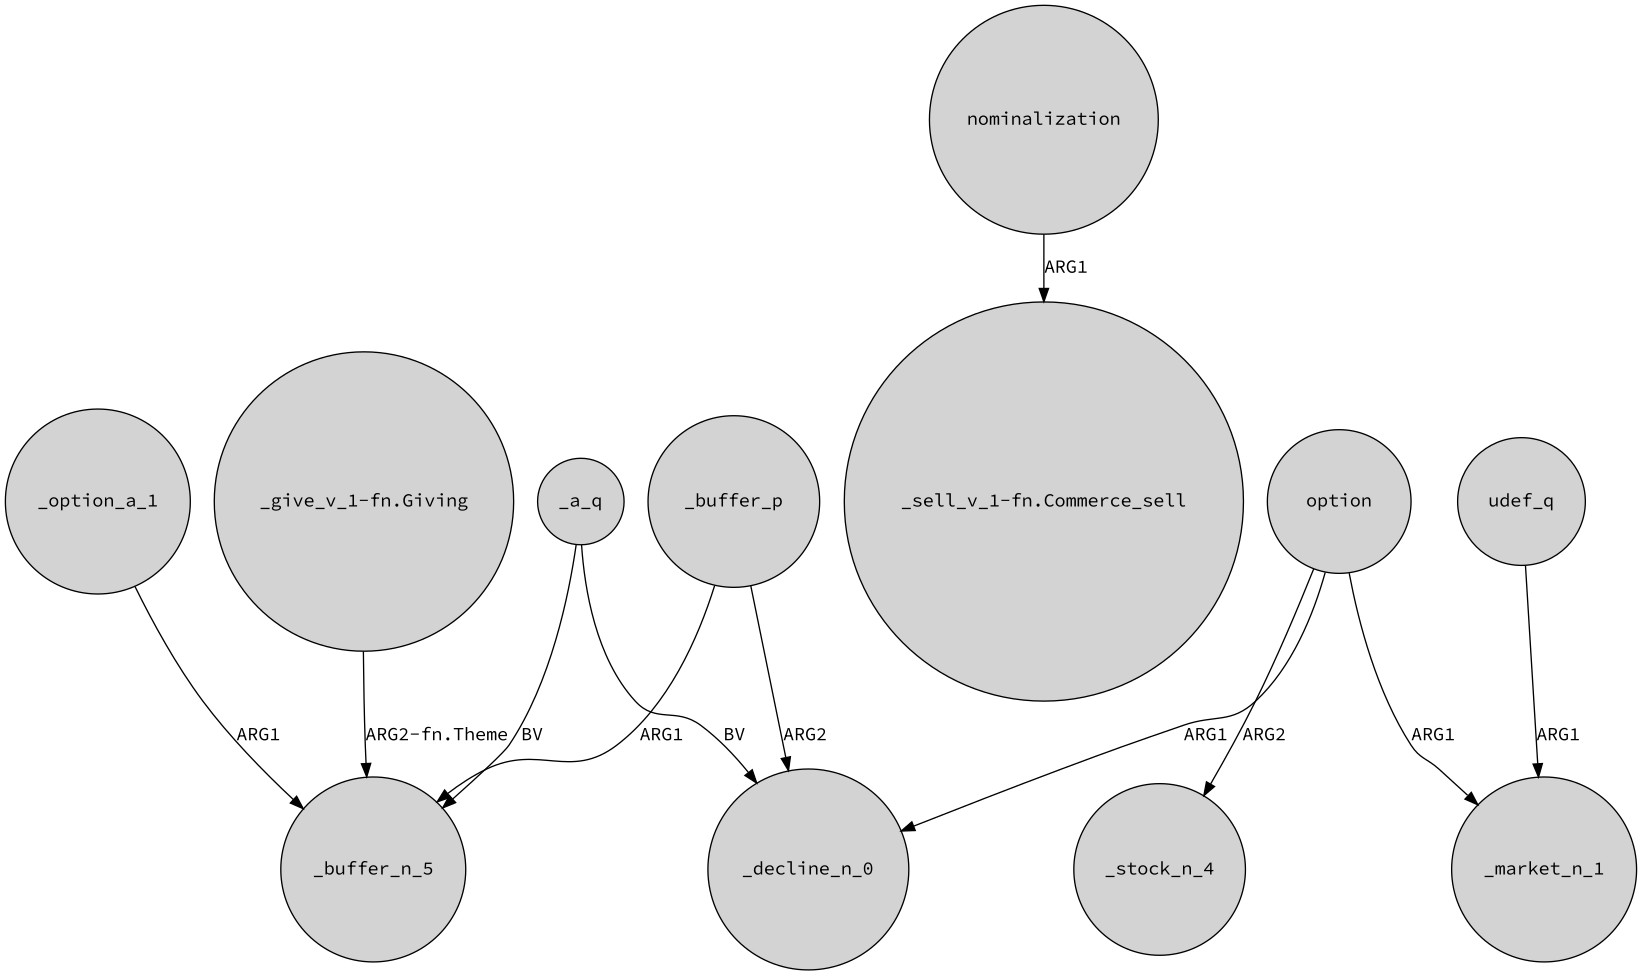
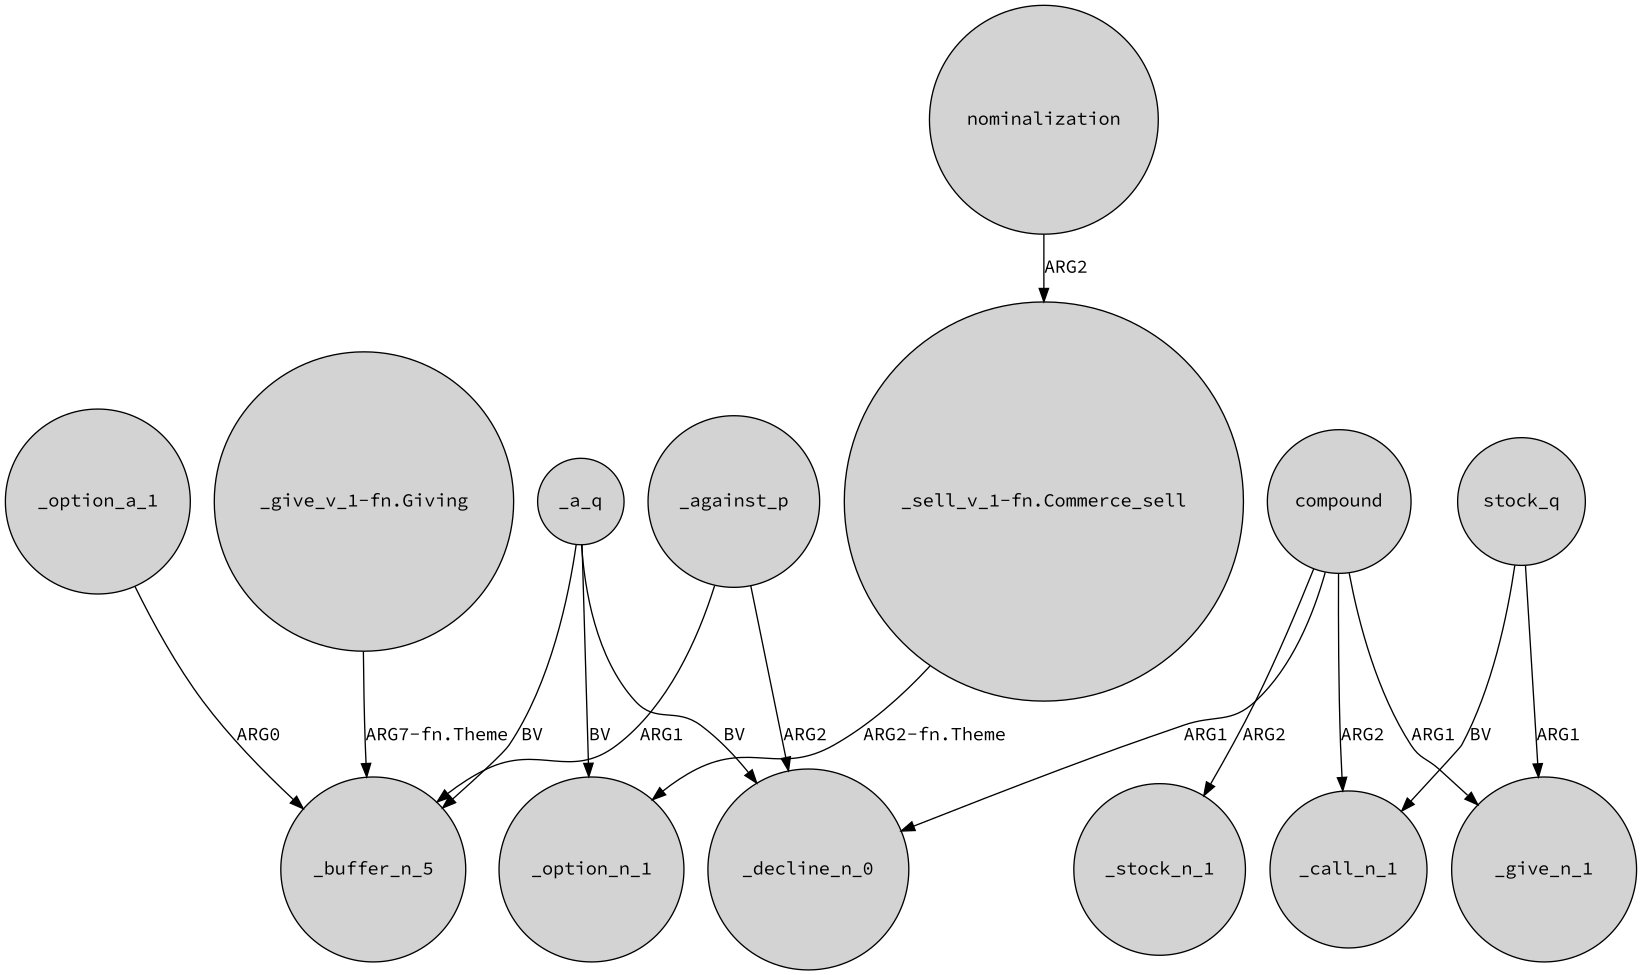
(1066, 268) -> (1066, 268)
(734, 502) -> (734, 502)
(1339, 502) -> (1339, 502)
(1521, 502) -> (1521, 502)
(259, 735) -> (259, 735)
(437, 735) -> (437, 735)
none -> (591, 869)
(1160, 869) -> (1160, 869)
none -> (1349, 869)
(1544, 869) -> (1544, 869)
